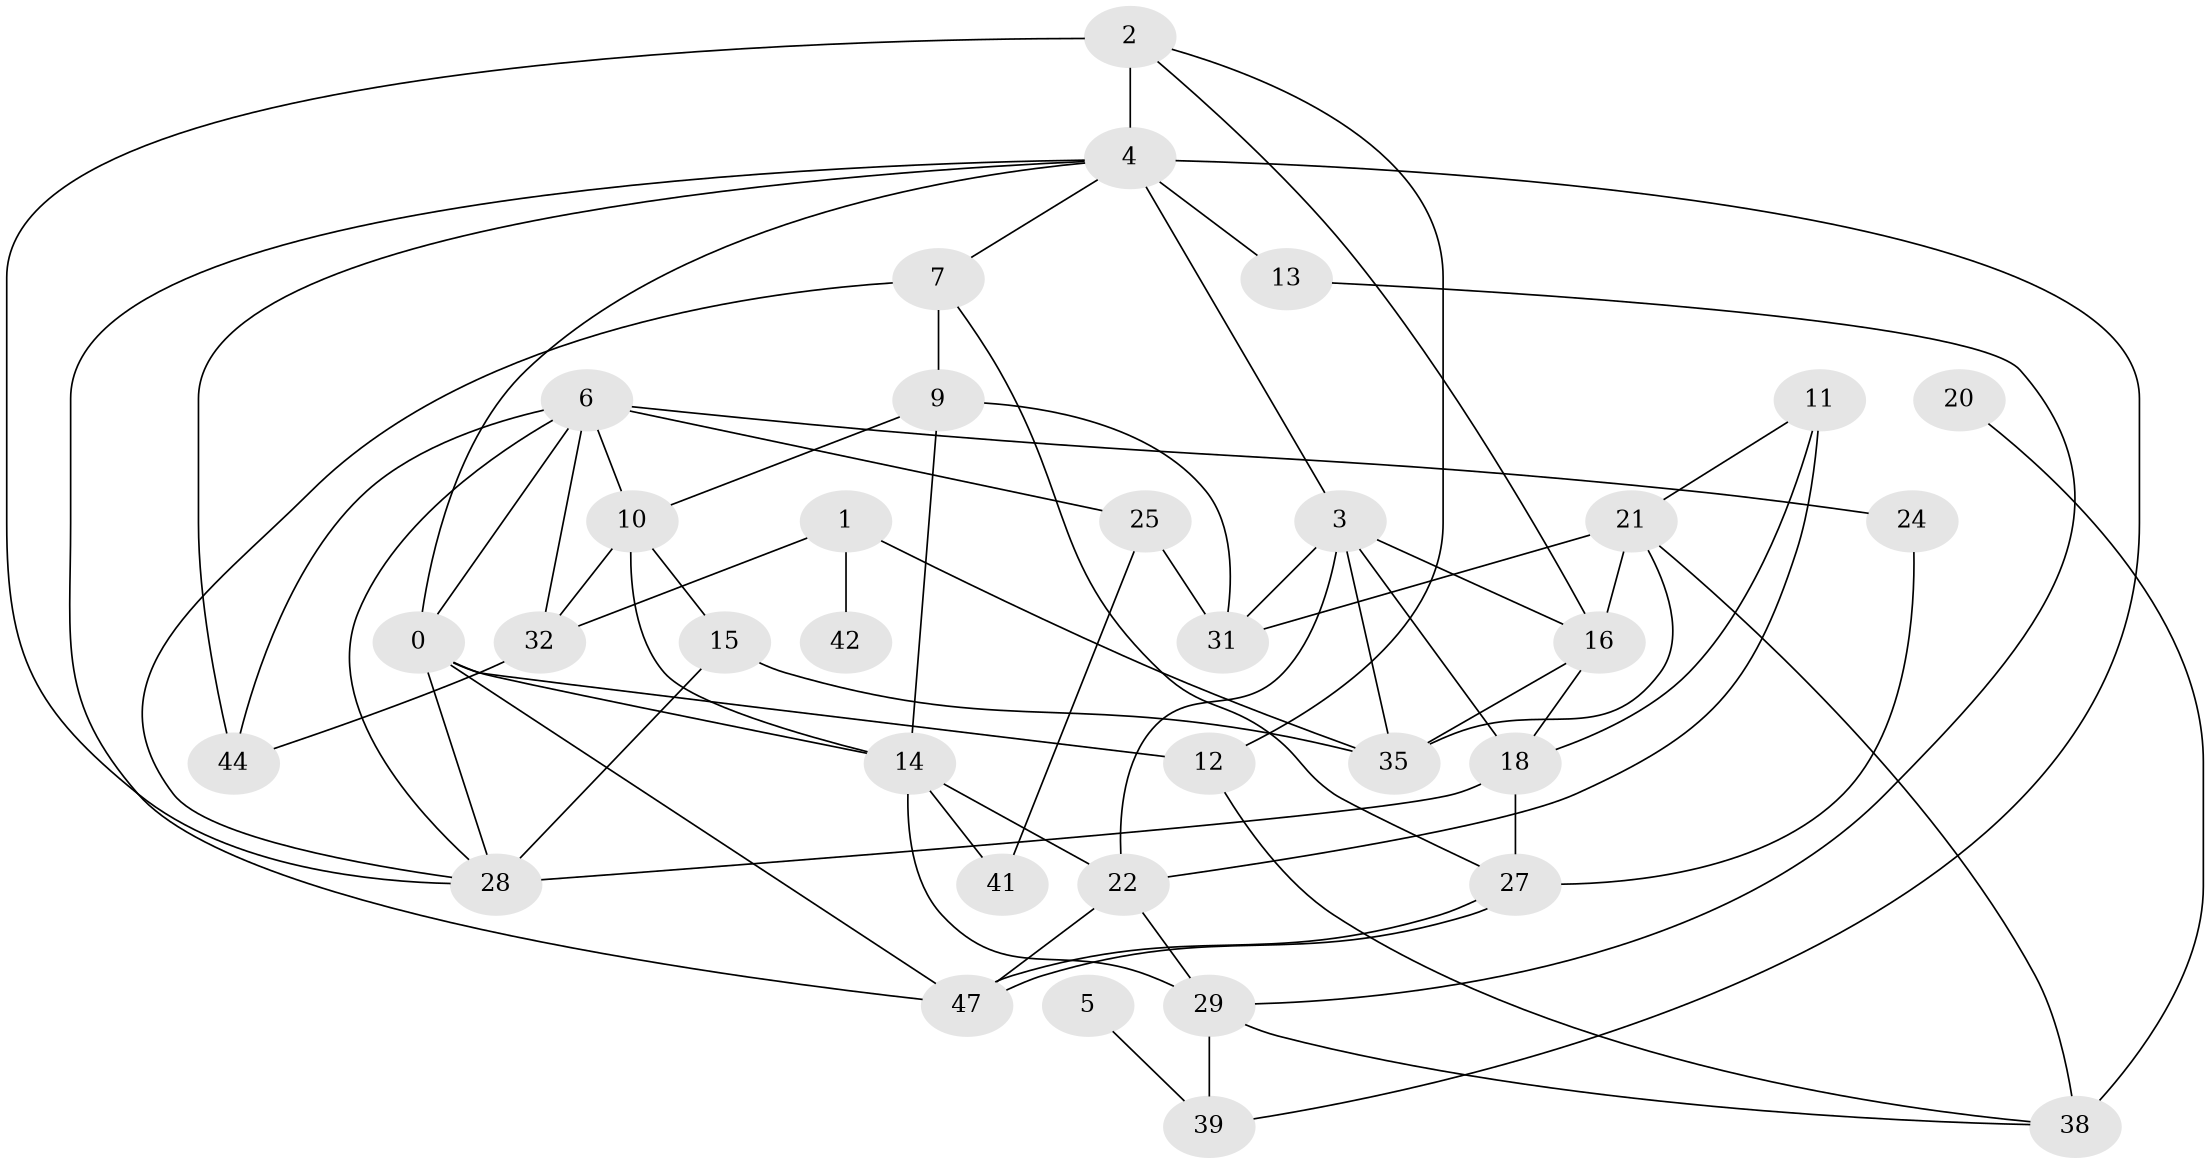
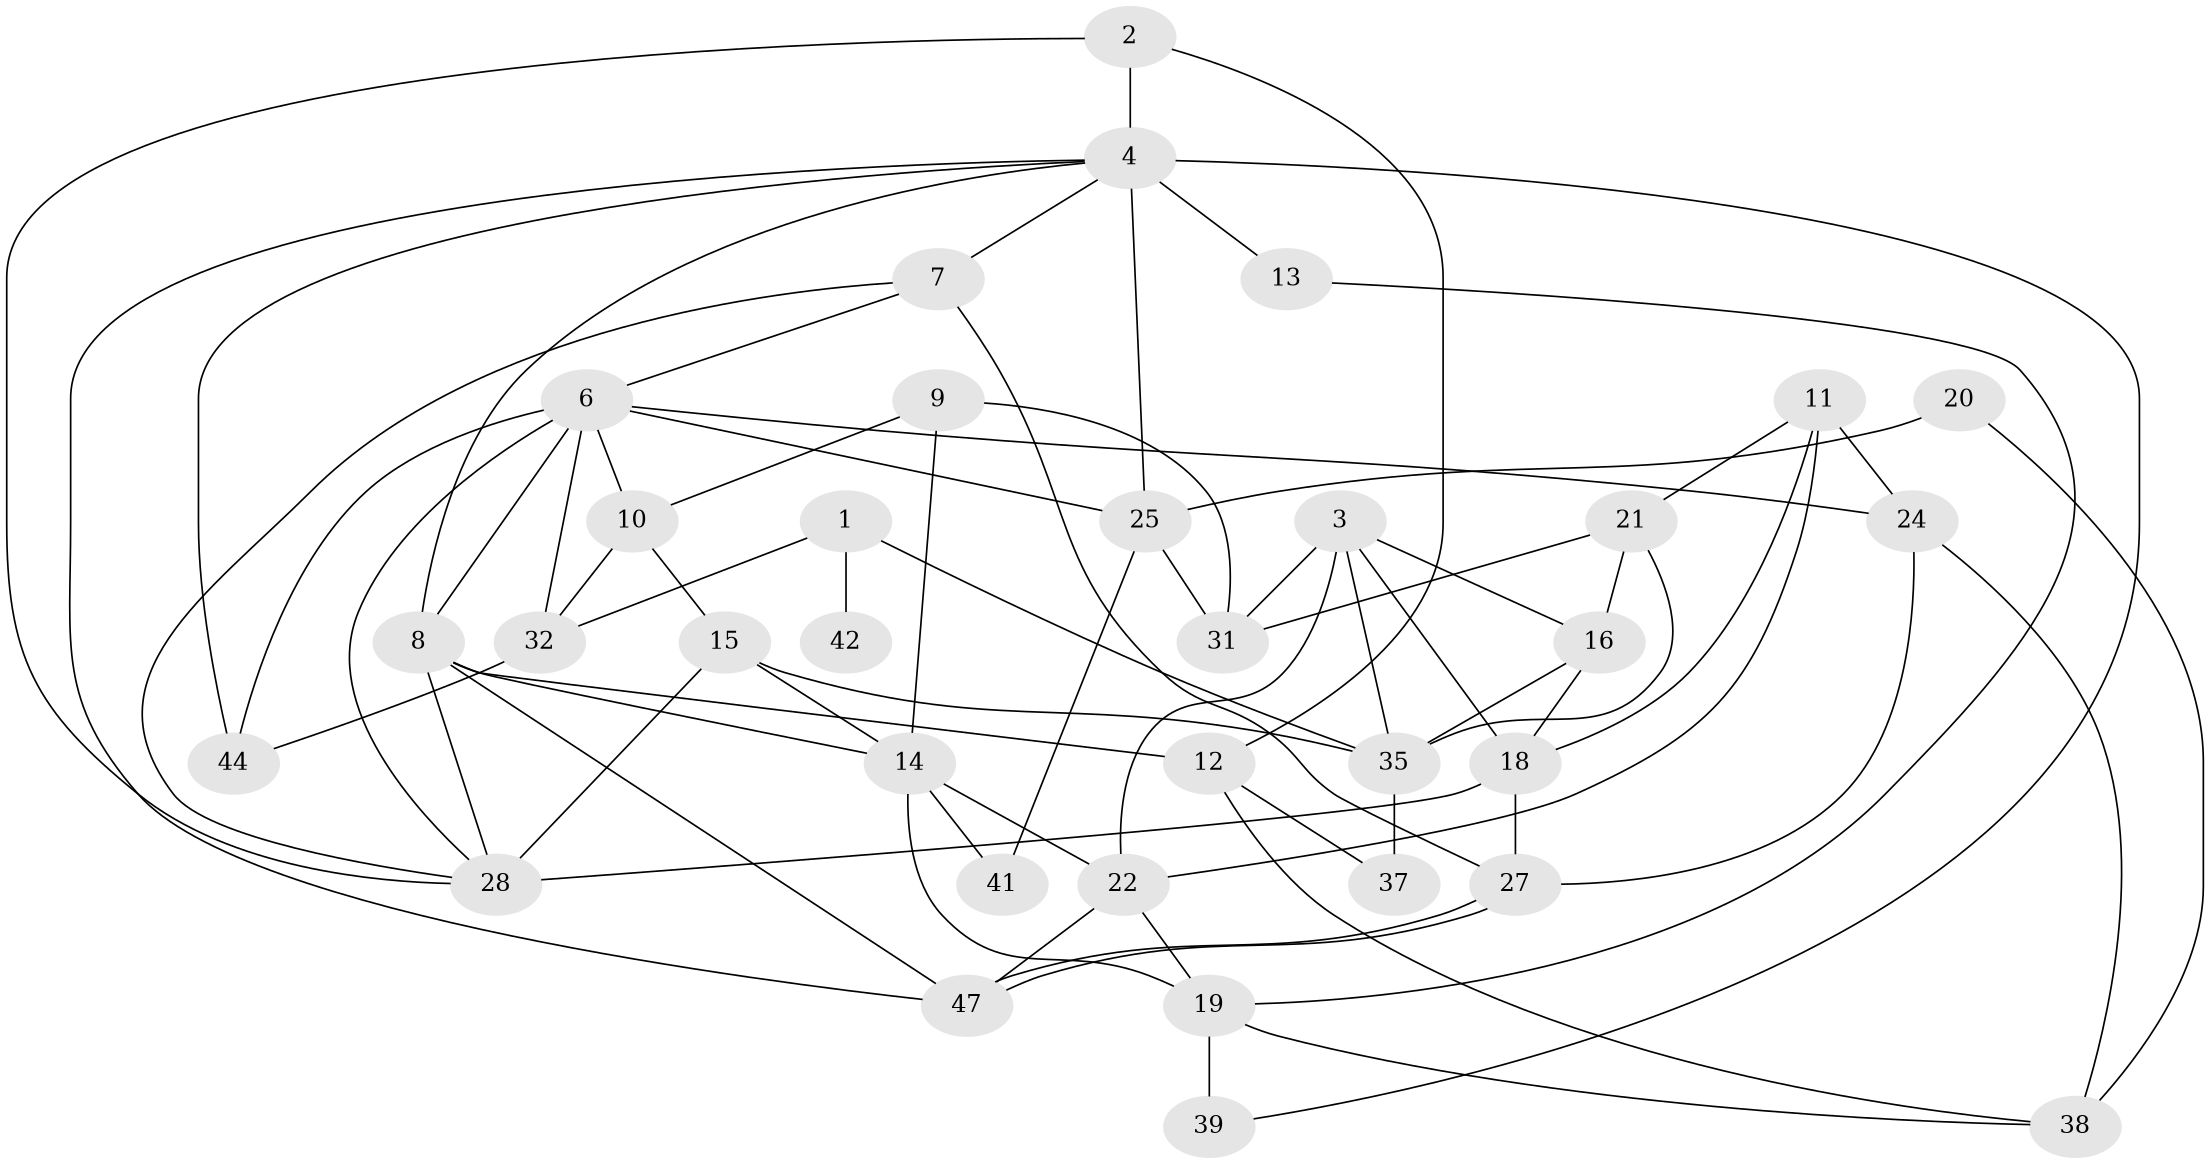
(1399, 316) -> none
(939, 340) -> (763, 340)
(1235, 340) -> (1138, 340)
none -> (1866, 461)
none -> (1574, 468)
(419, 643) -> (419, 643)
(673, 680) -> (818, 703)
(1907, 793) -> (2115, 792)
none -> (1394, 885)
(1088, 1006) -> none
(1209, 1006) -> (1209, 1006)
